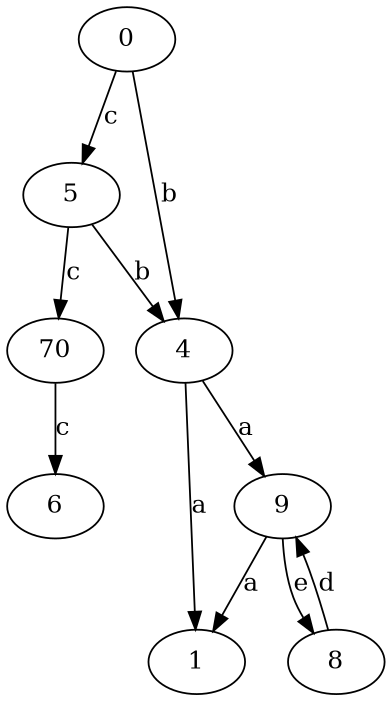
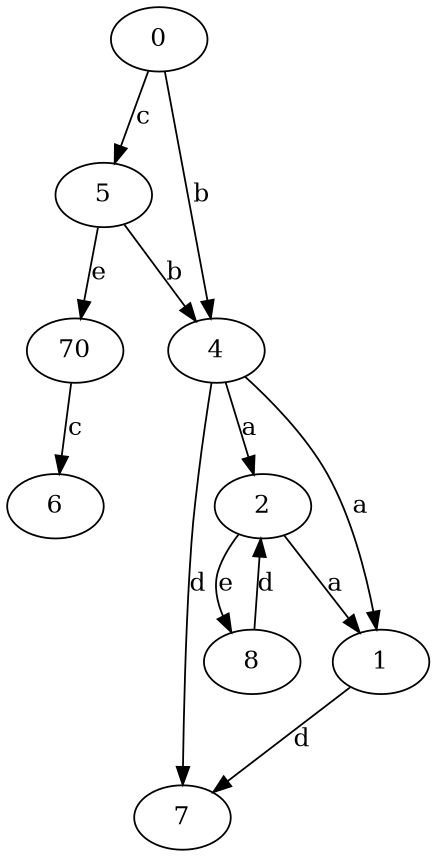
(73, 273) -> (99, 273)
(283, 506) -> (263, 506)
none -> (182, 818)
